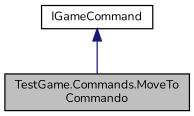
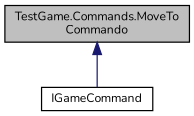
(97, 58) -> (97, 71)
